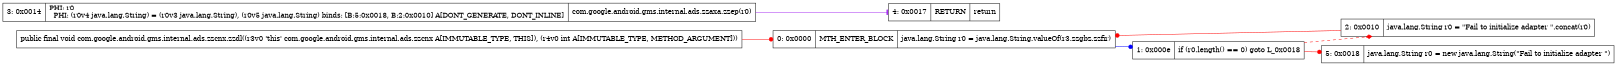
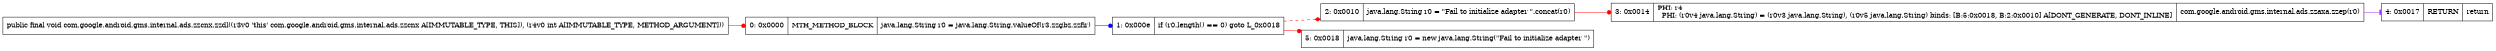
(63, 8) -> (1671, 8)
(1230, 33) -> (1591, 12)
(856, 39) -> (833, 26)
